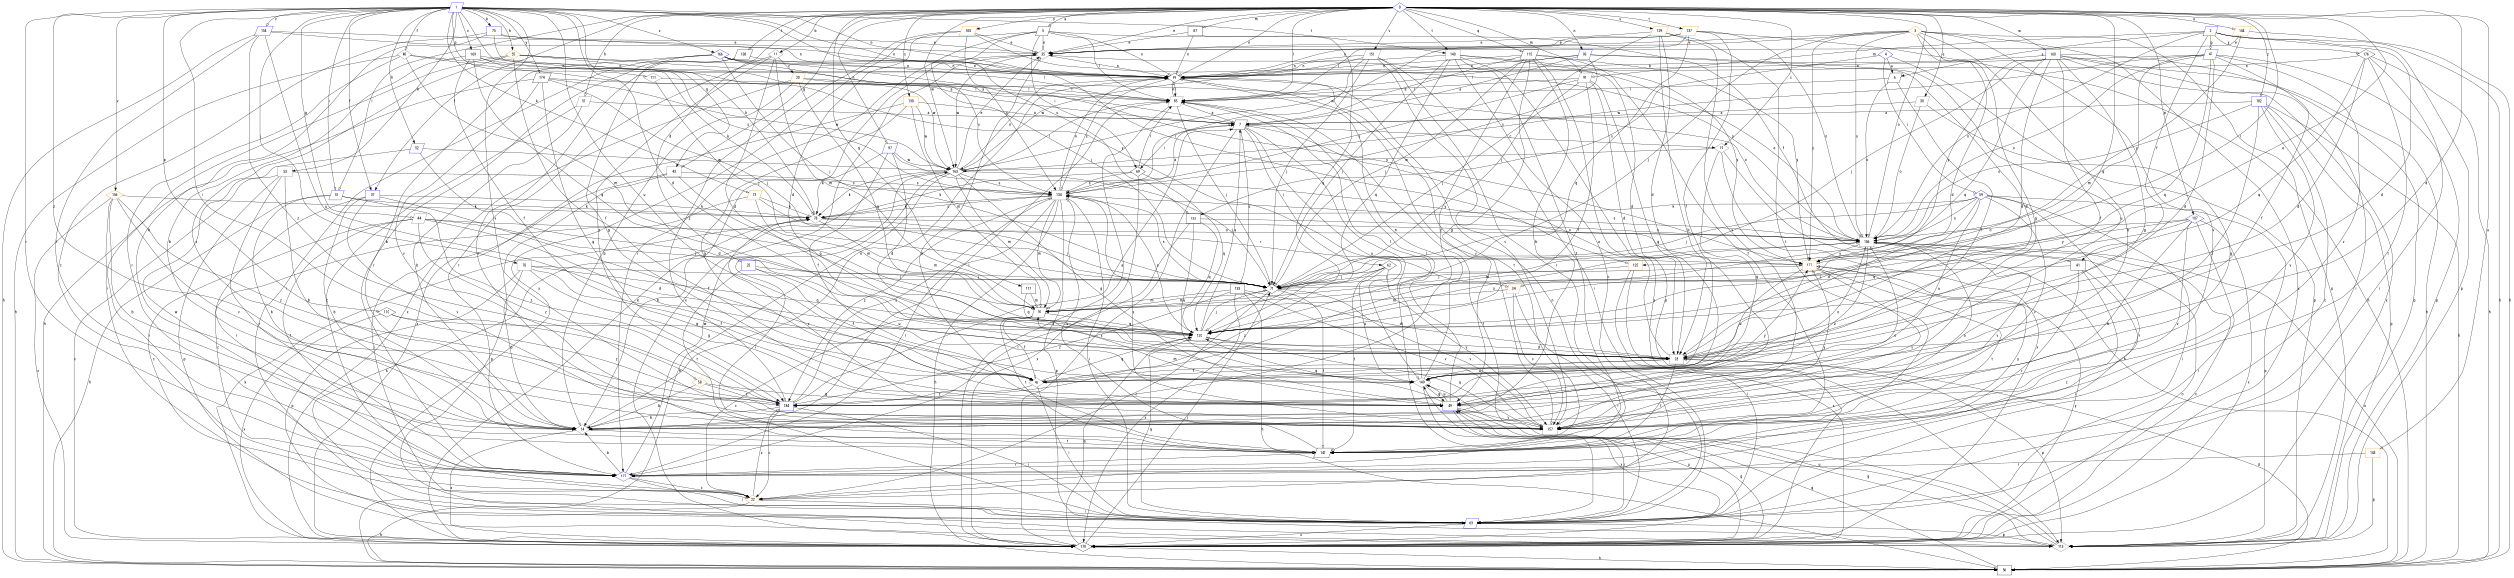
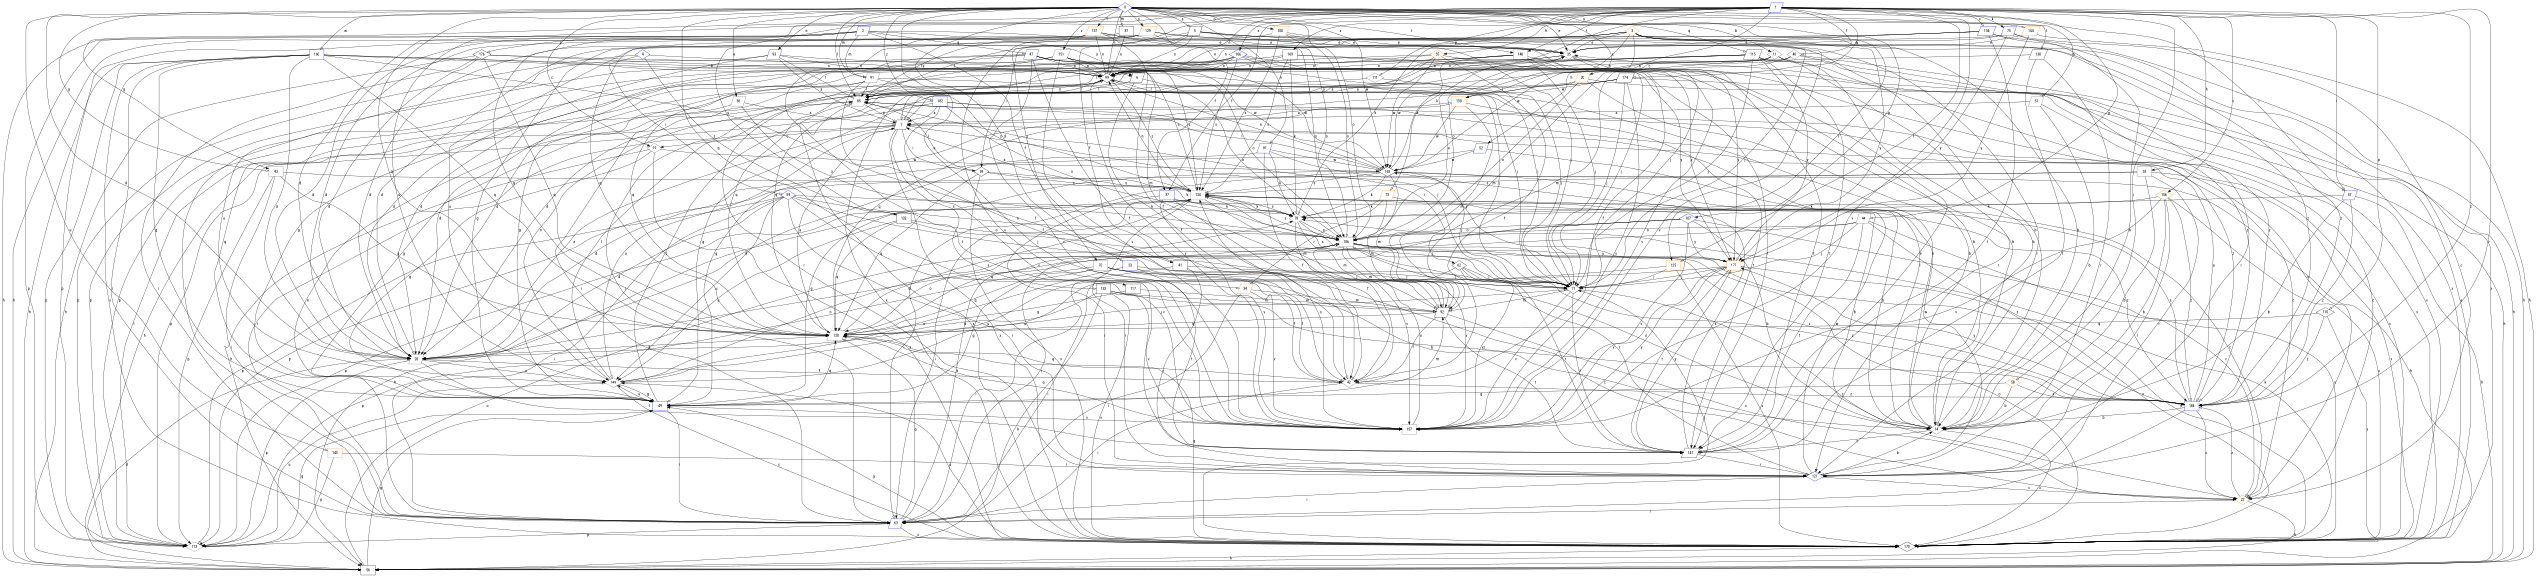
(494, 31) -> (2009, 31)
(751, 118) -> (1543, 90)
(1676, 359) -> (416, 359)
